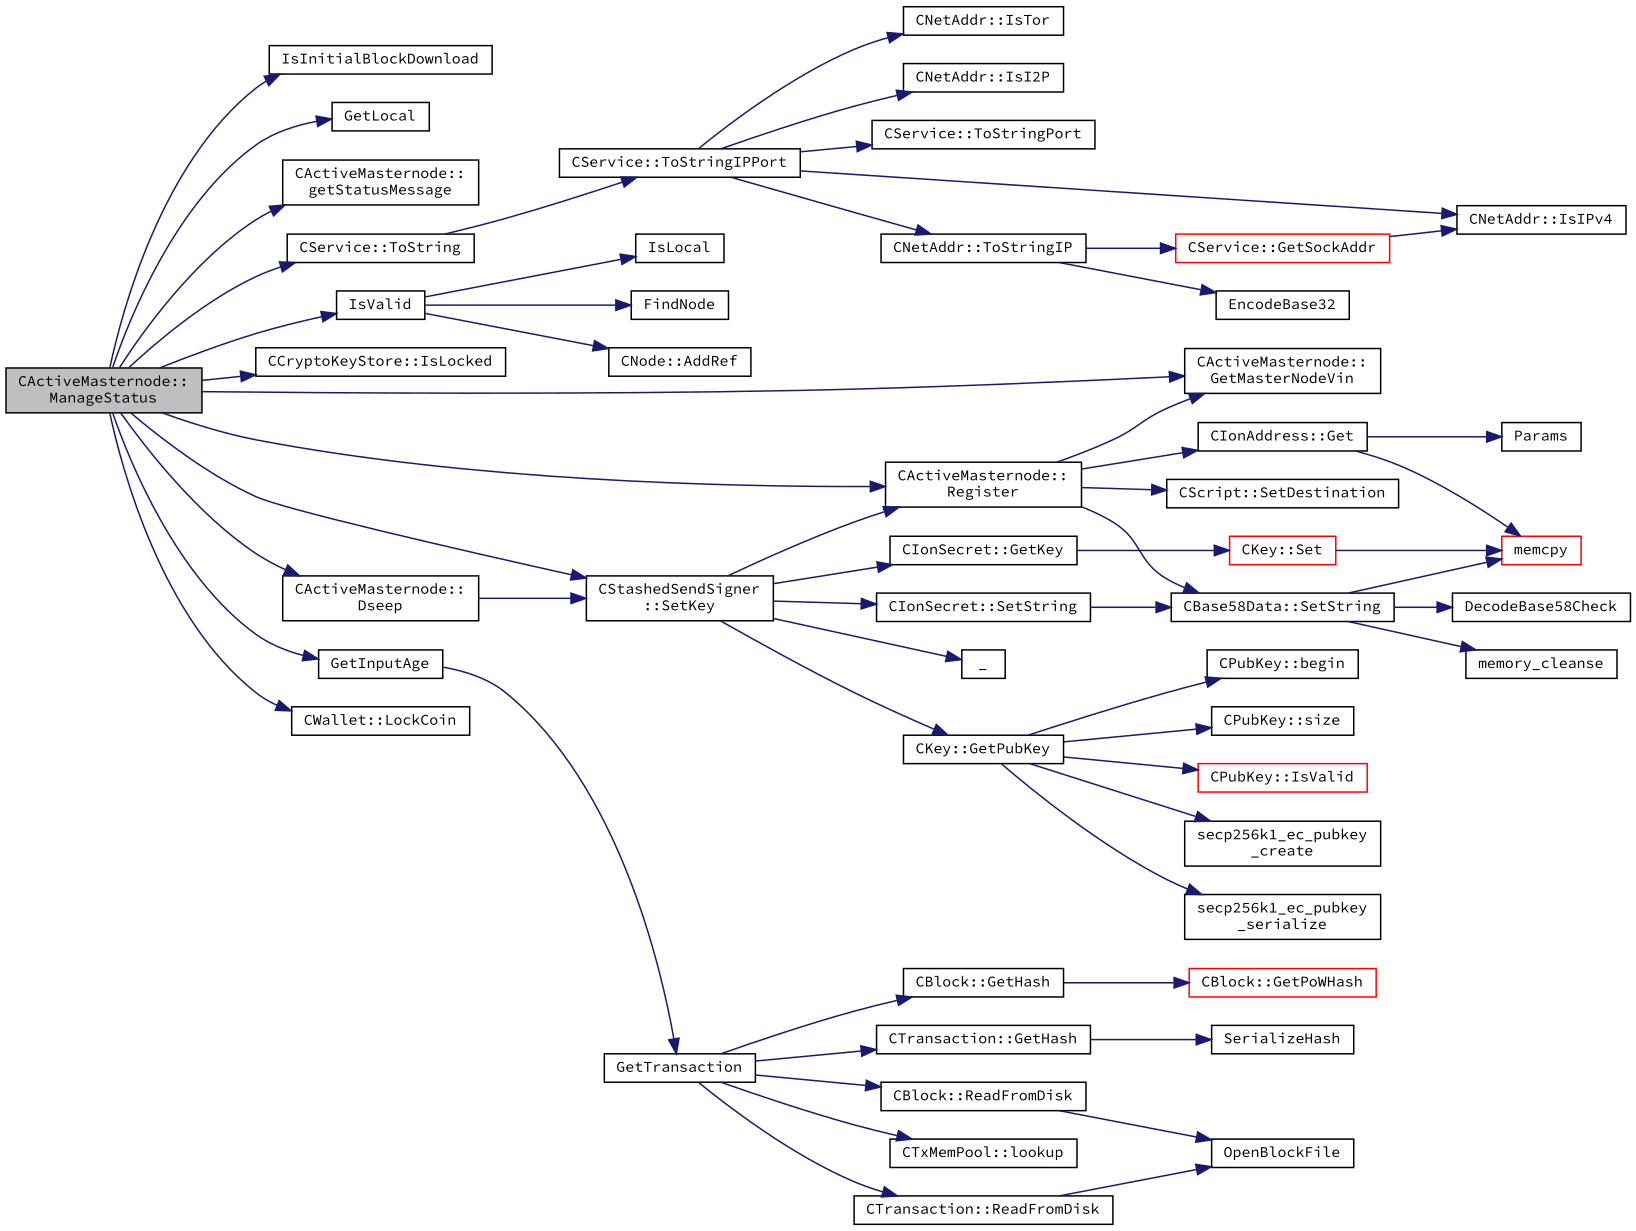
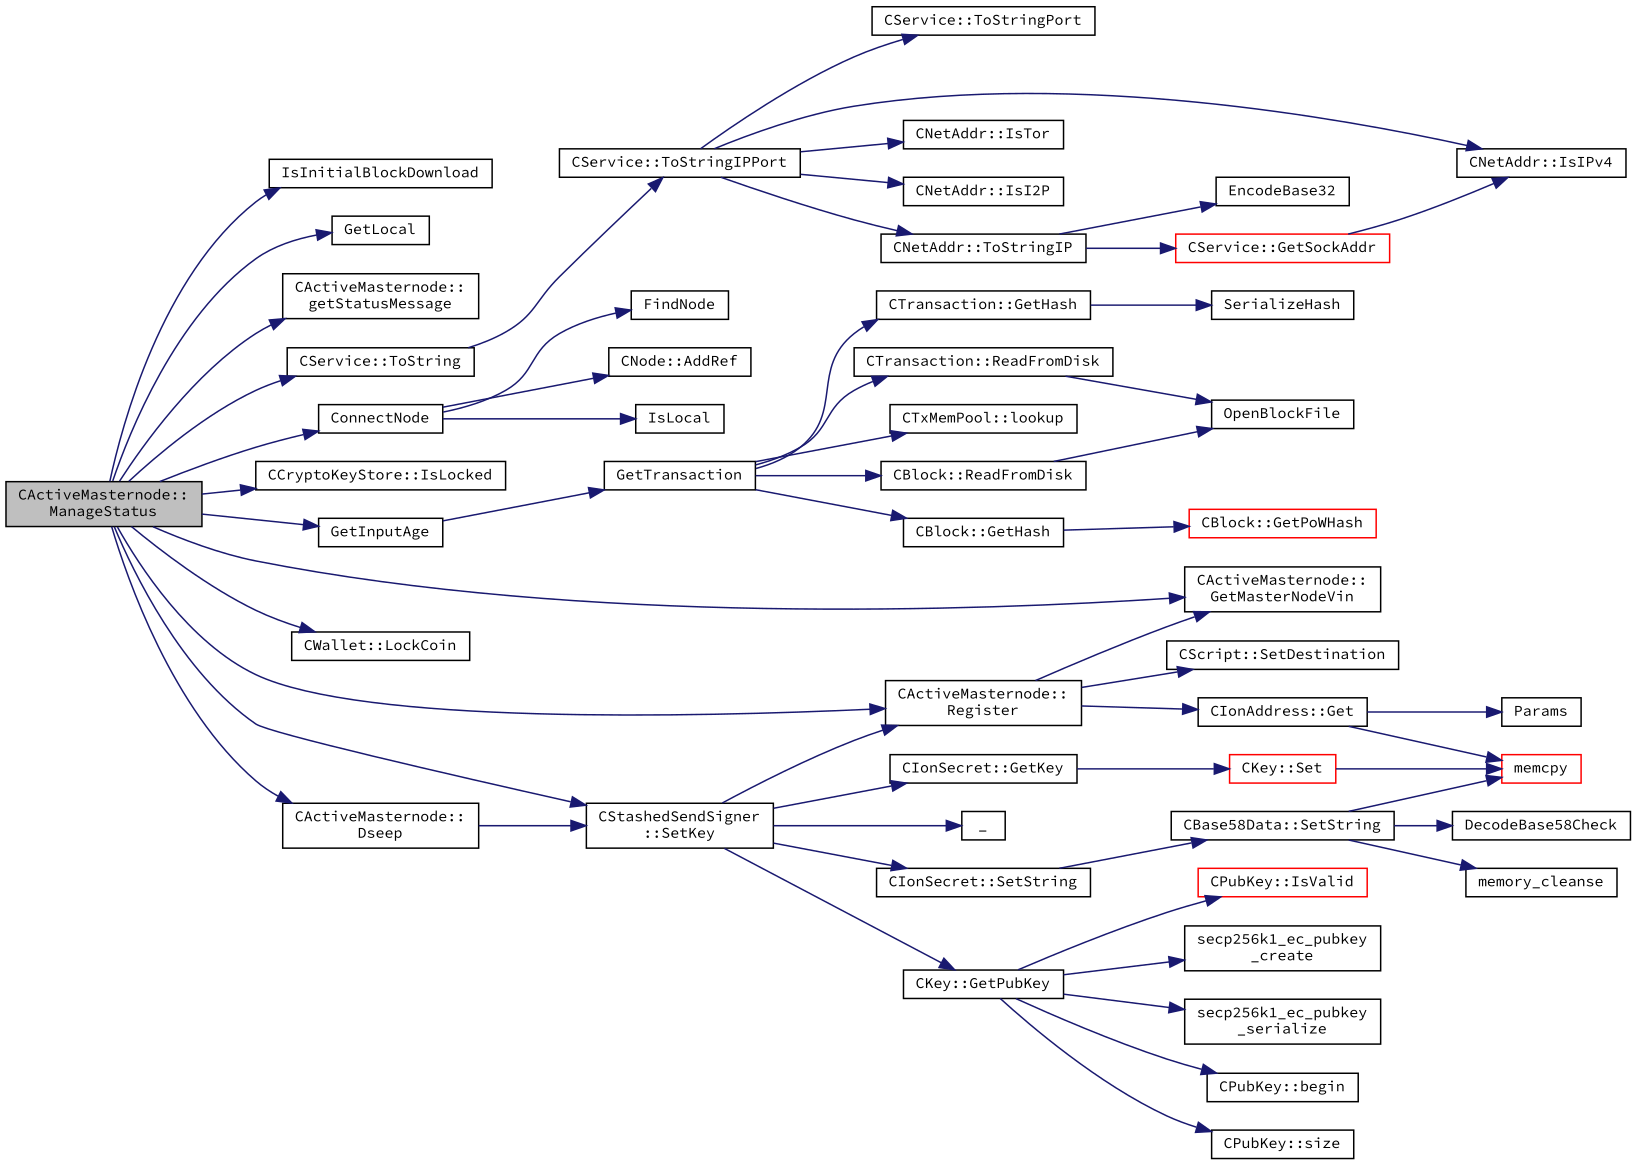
(381, 305) -> (381, 419)
(1132, 539) -> none
